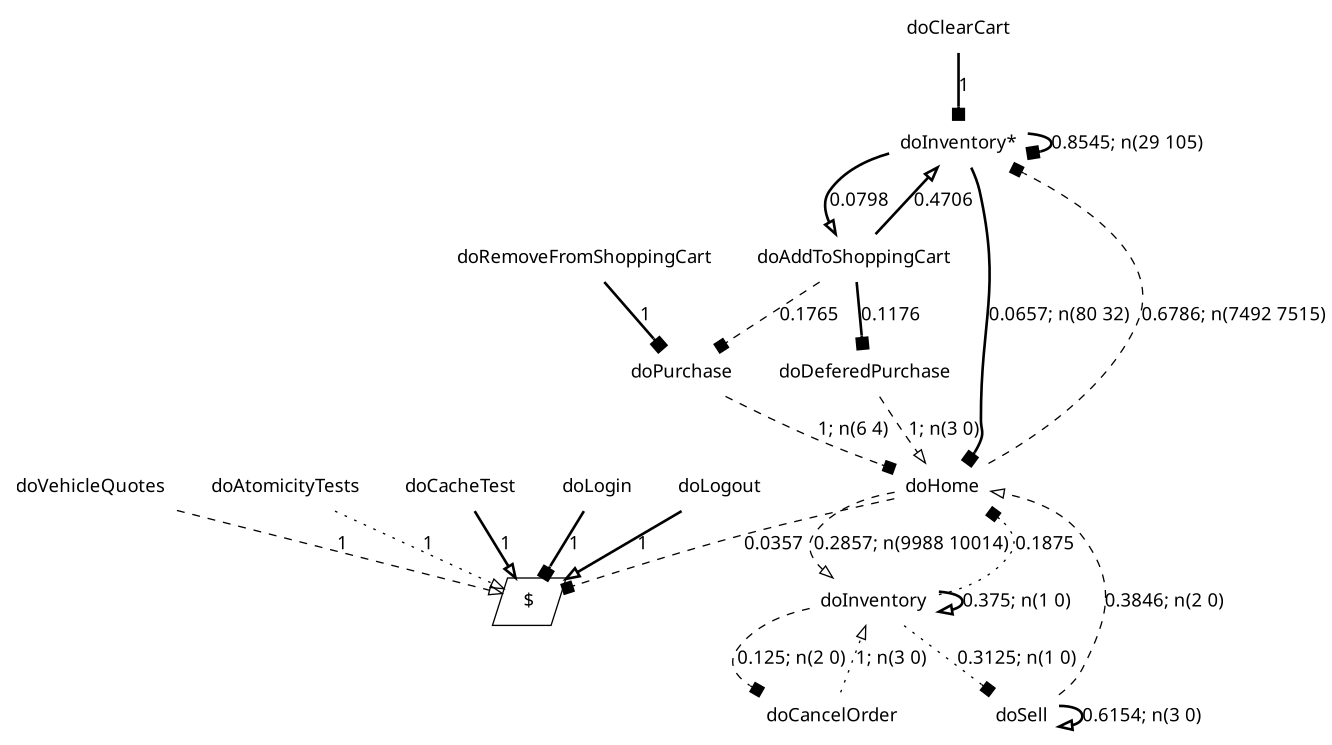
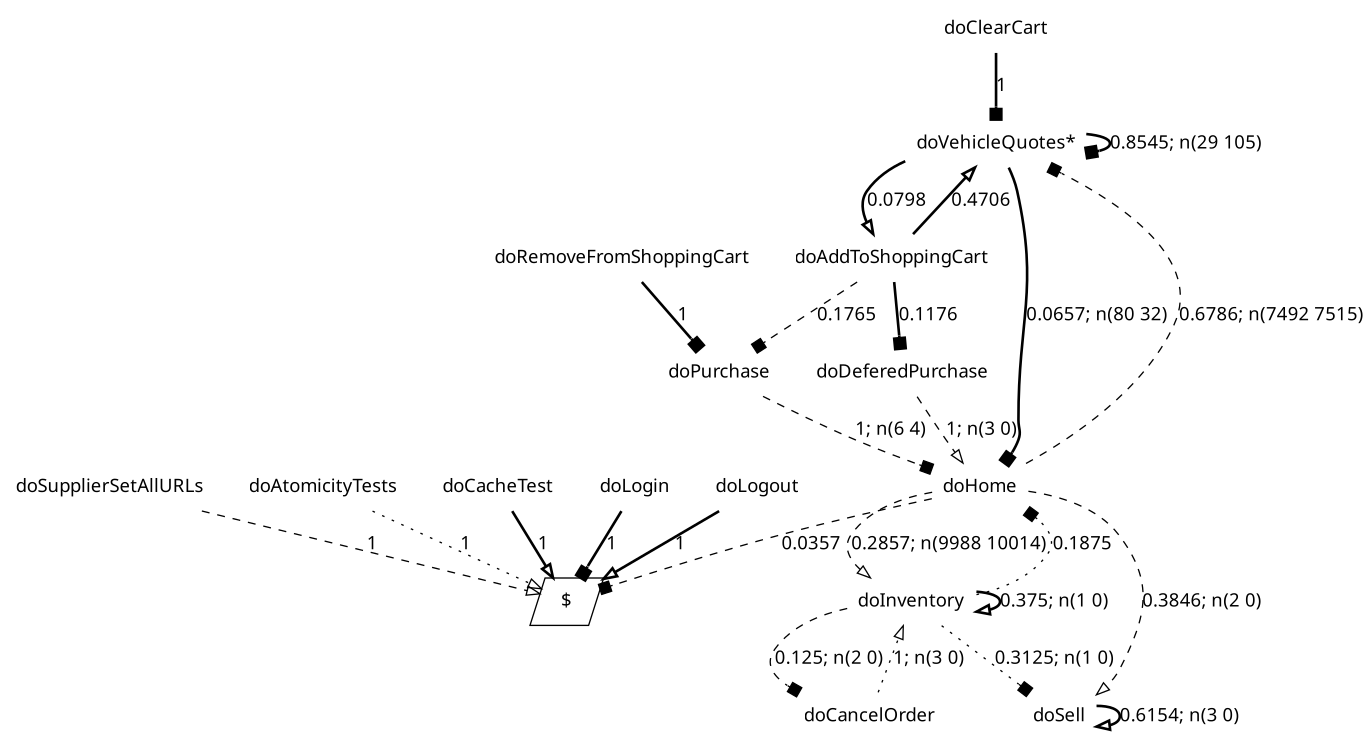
(959, 144) -> (996, 144)
(91, 487) -> (110, 487)
(1102, 574) -> (1135, 562)
